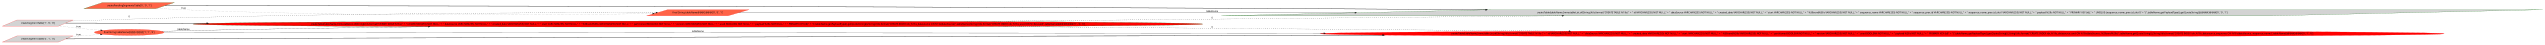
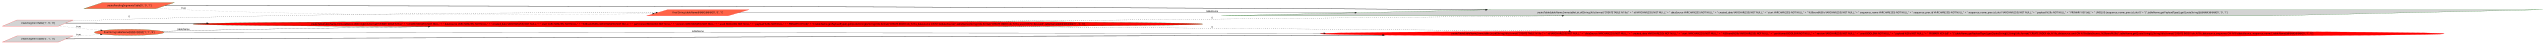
(129, 32) -> (129, 32)
